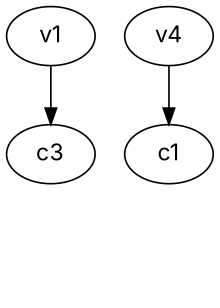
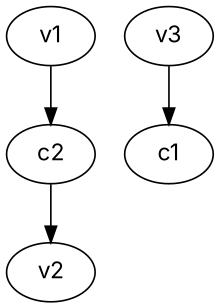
(169, 36) -> (169, 36)
(51, 154) -> (51, 154)
none -> (51, 272)
